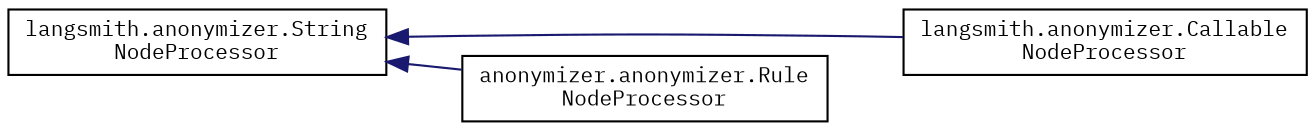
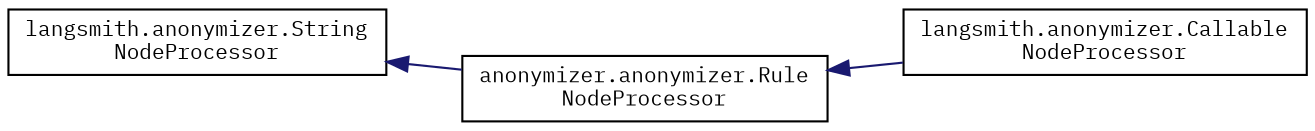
(656, 34) -> (876, 65)
